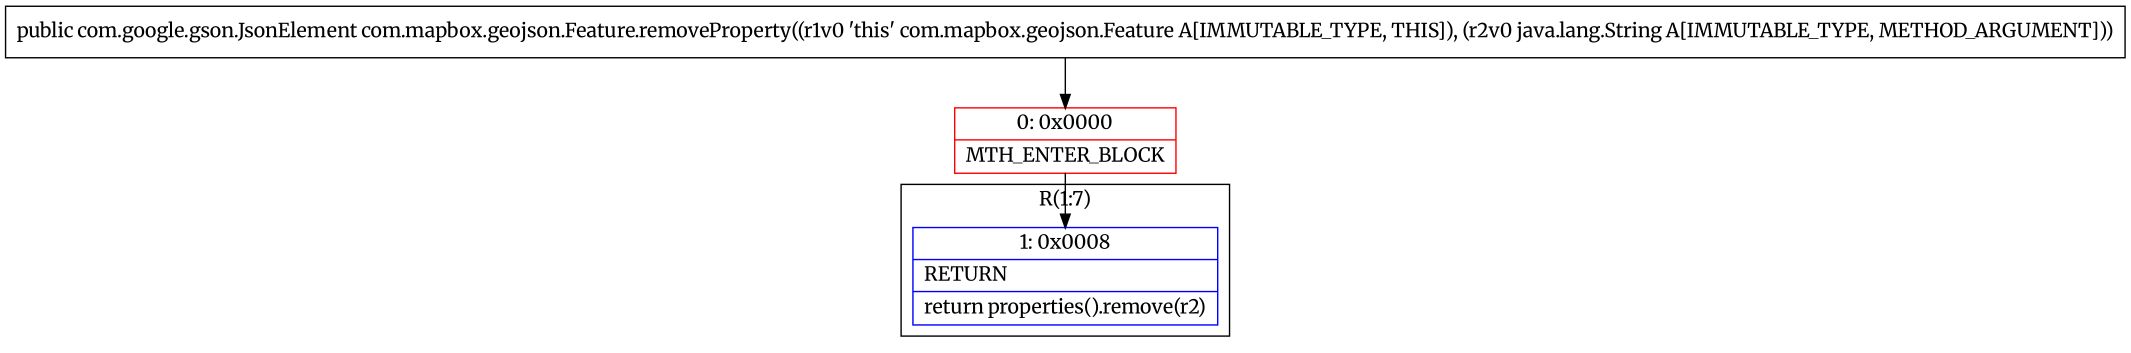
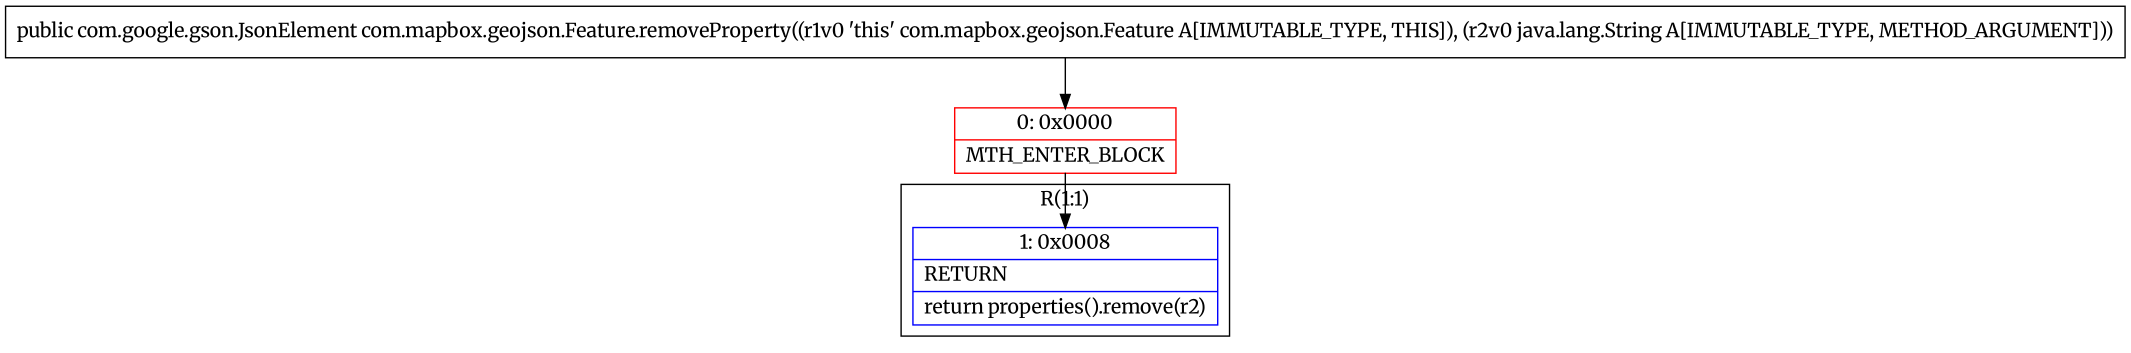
(1065, 200) -> (1065, 200)
